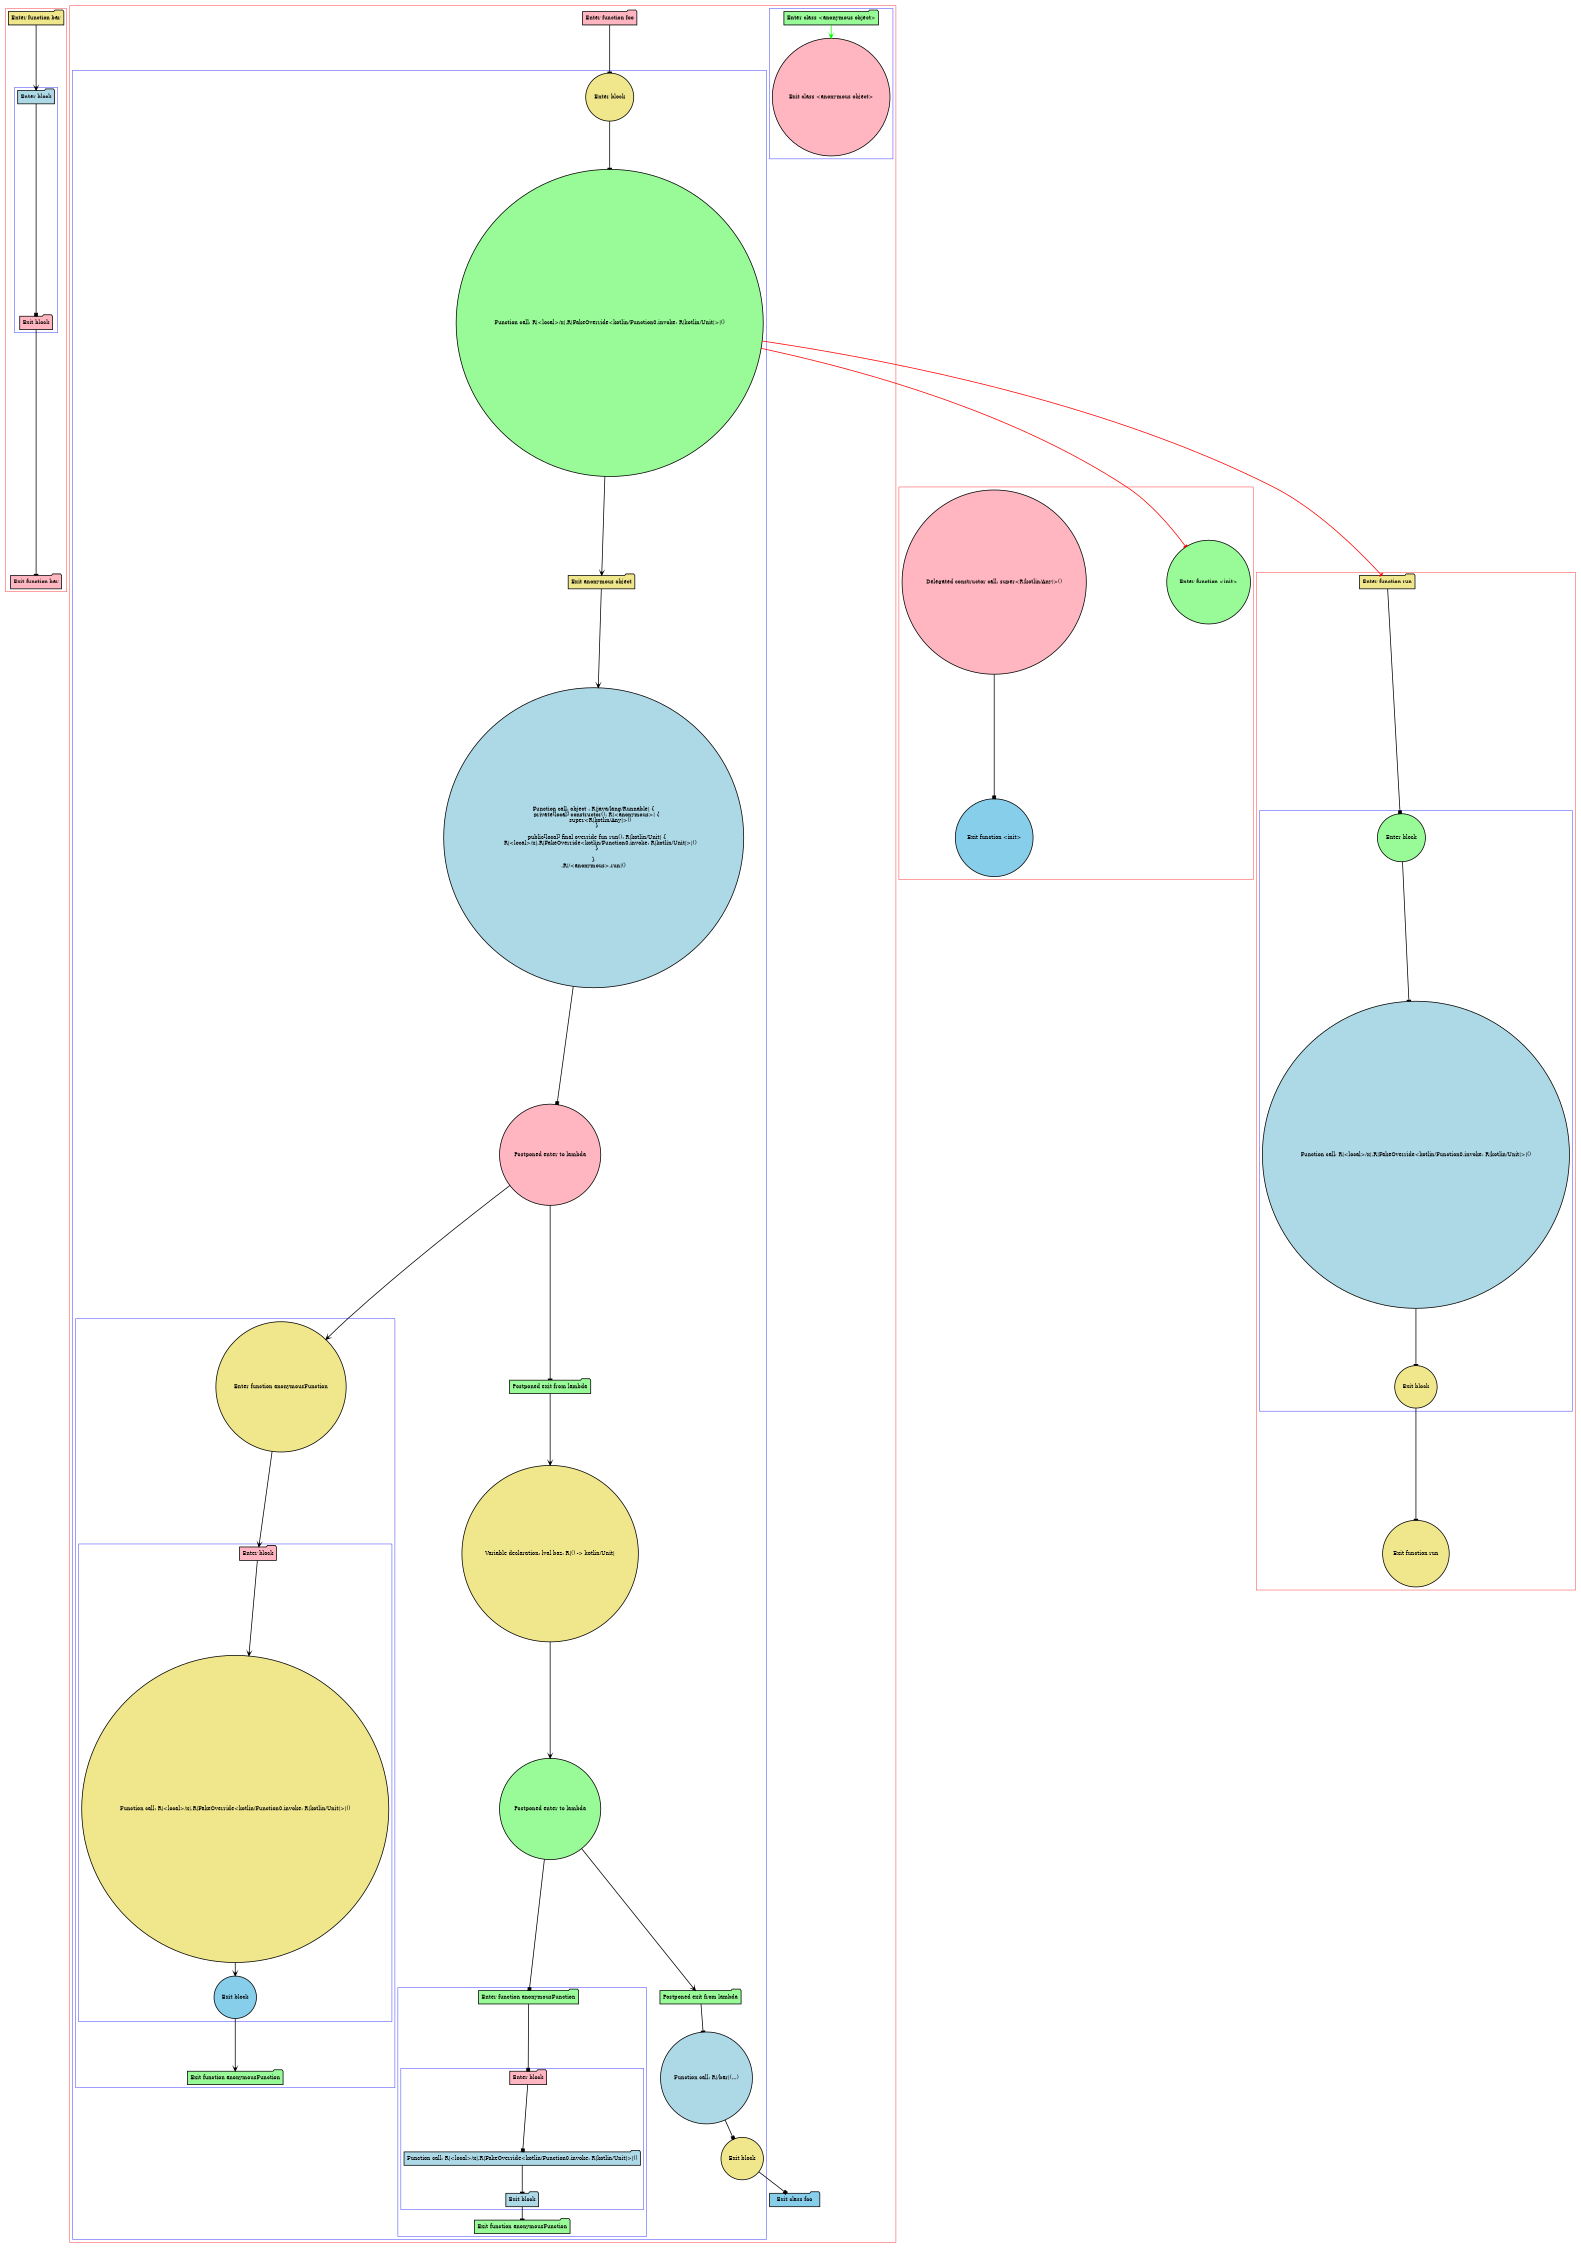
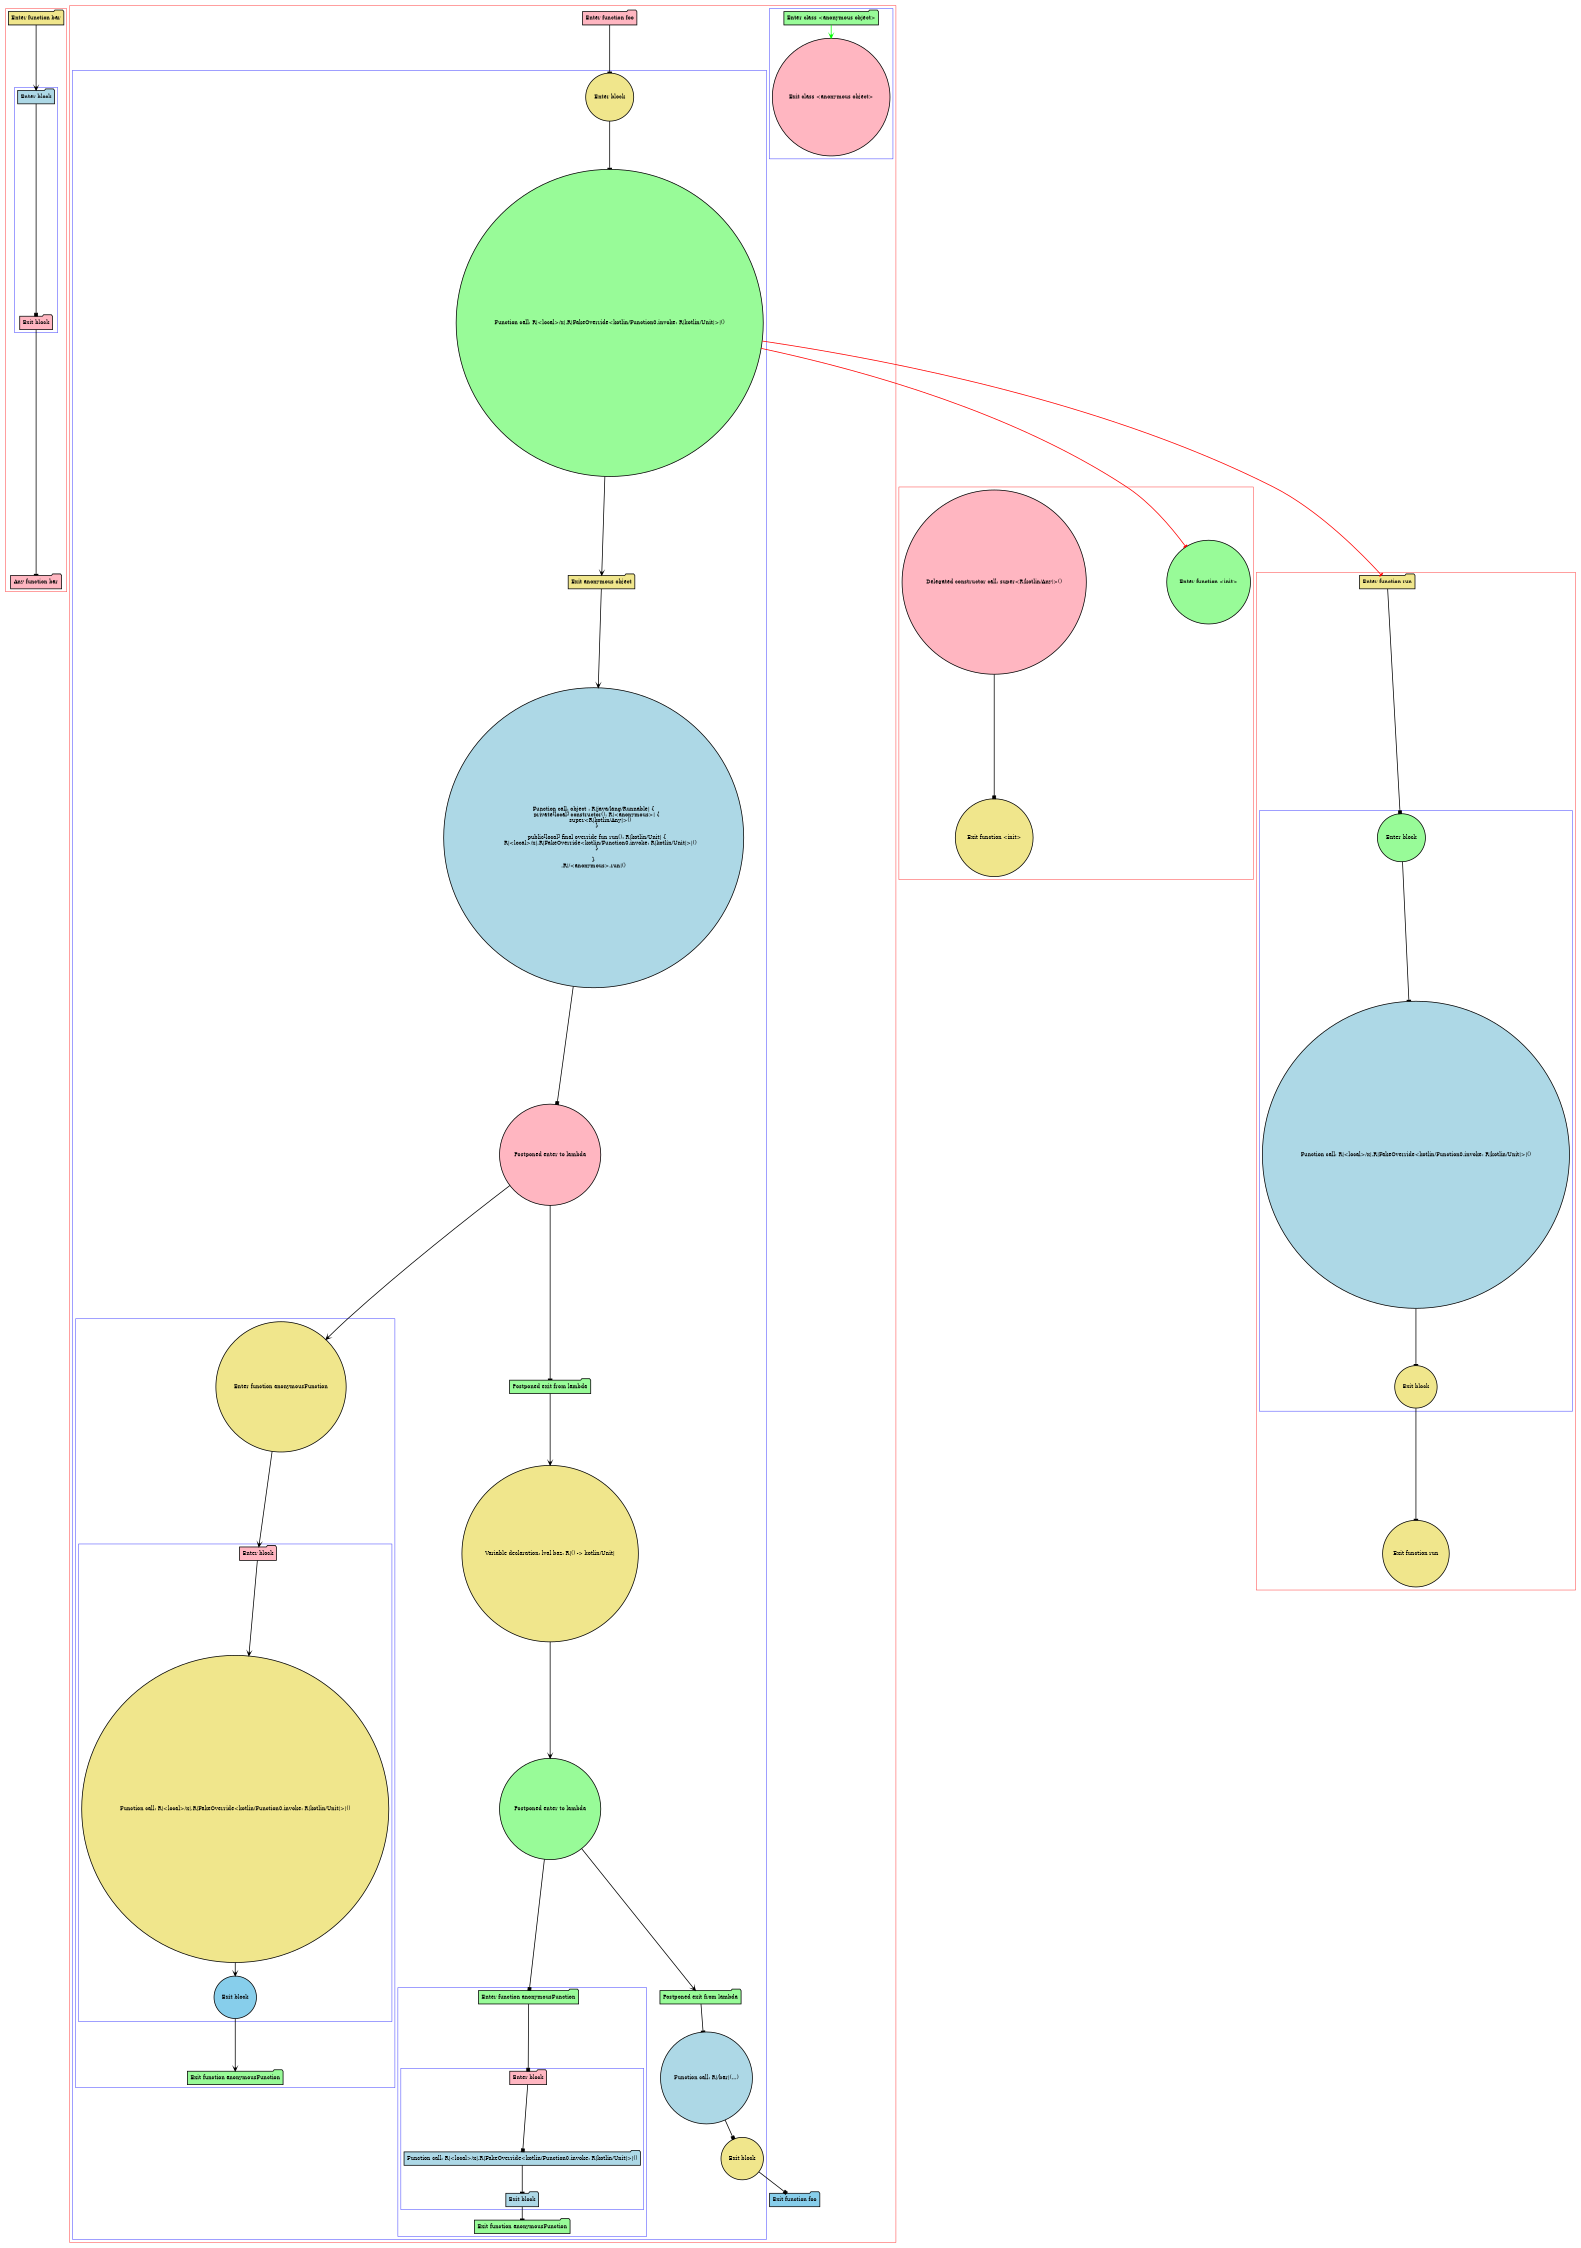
(36, 582) -> (36, 582)
(994, 838) -> (994, 838)
(795, 2200) -> (795, 2200)
